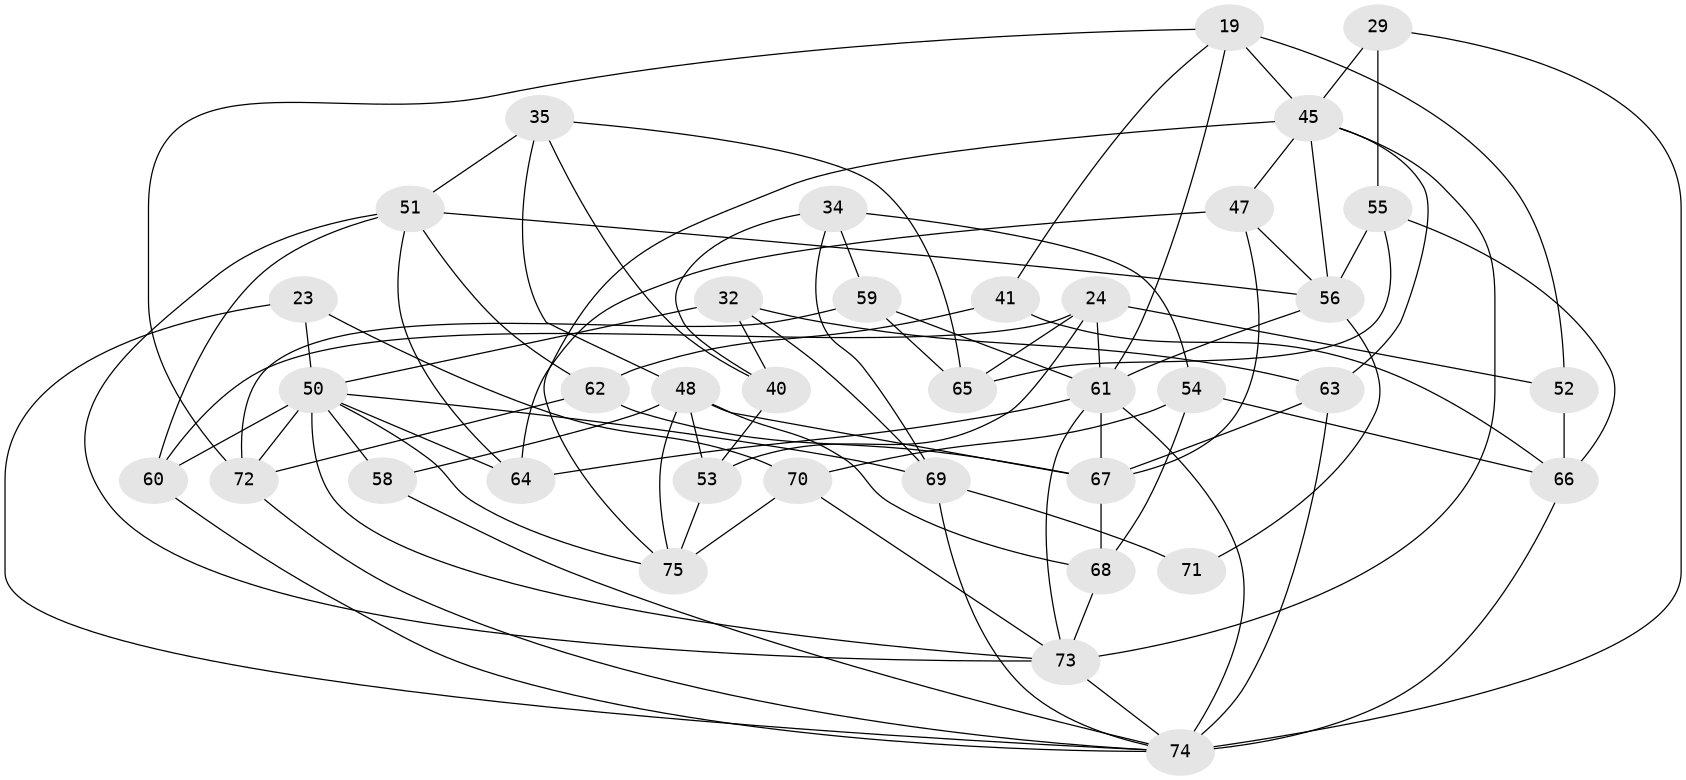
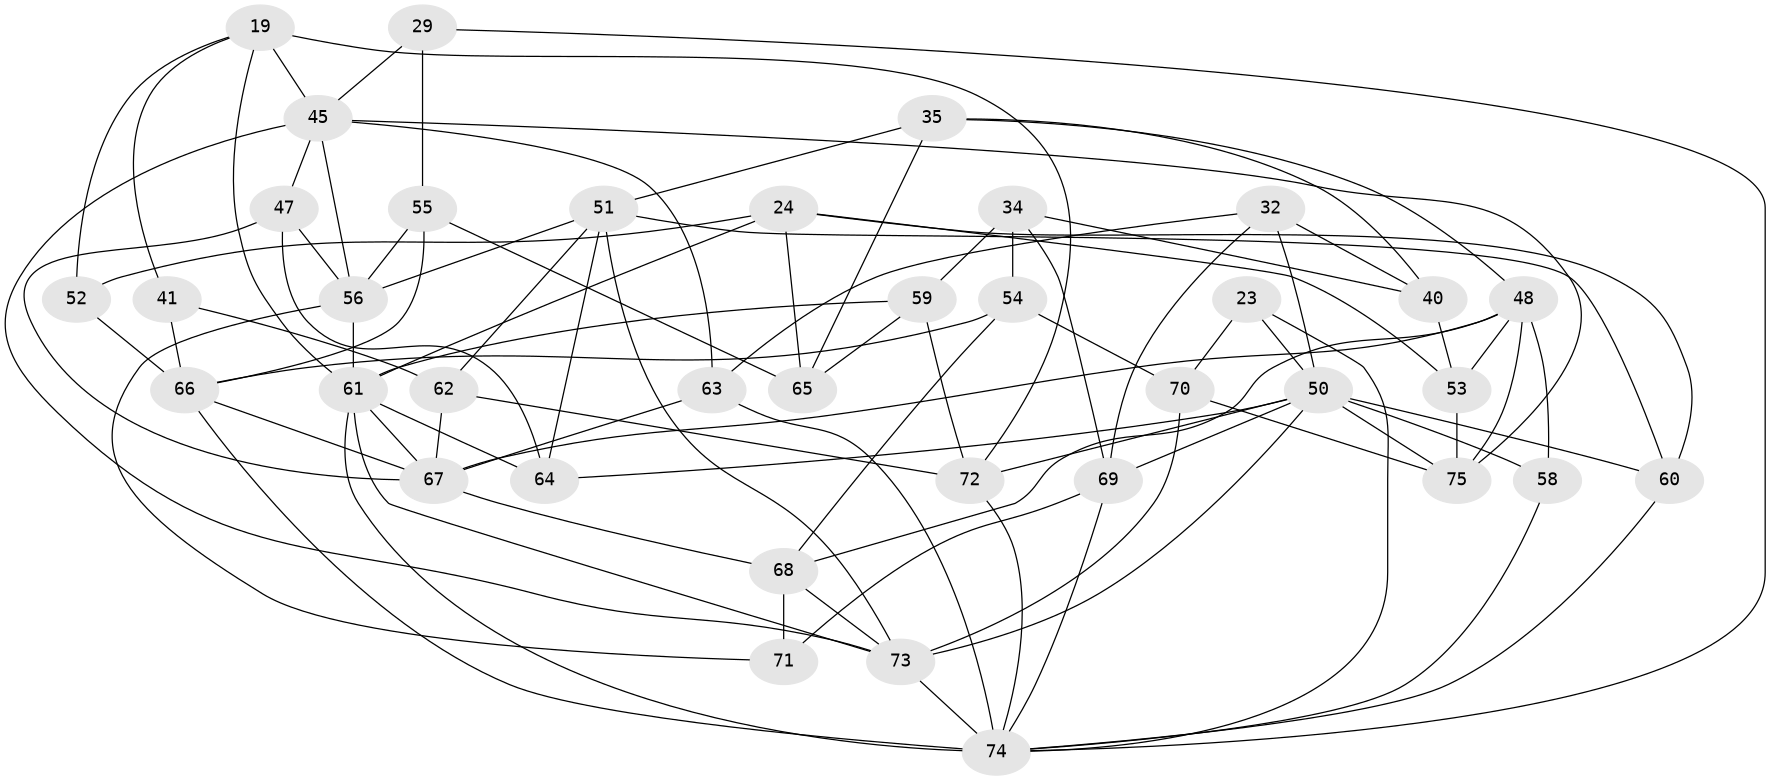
none -> (309, 435)
none -> (784, 617)
